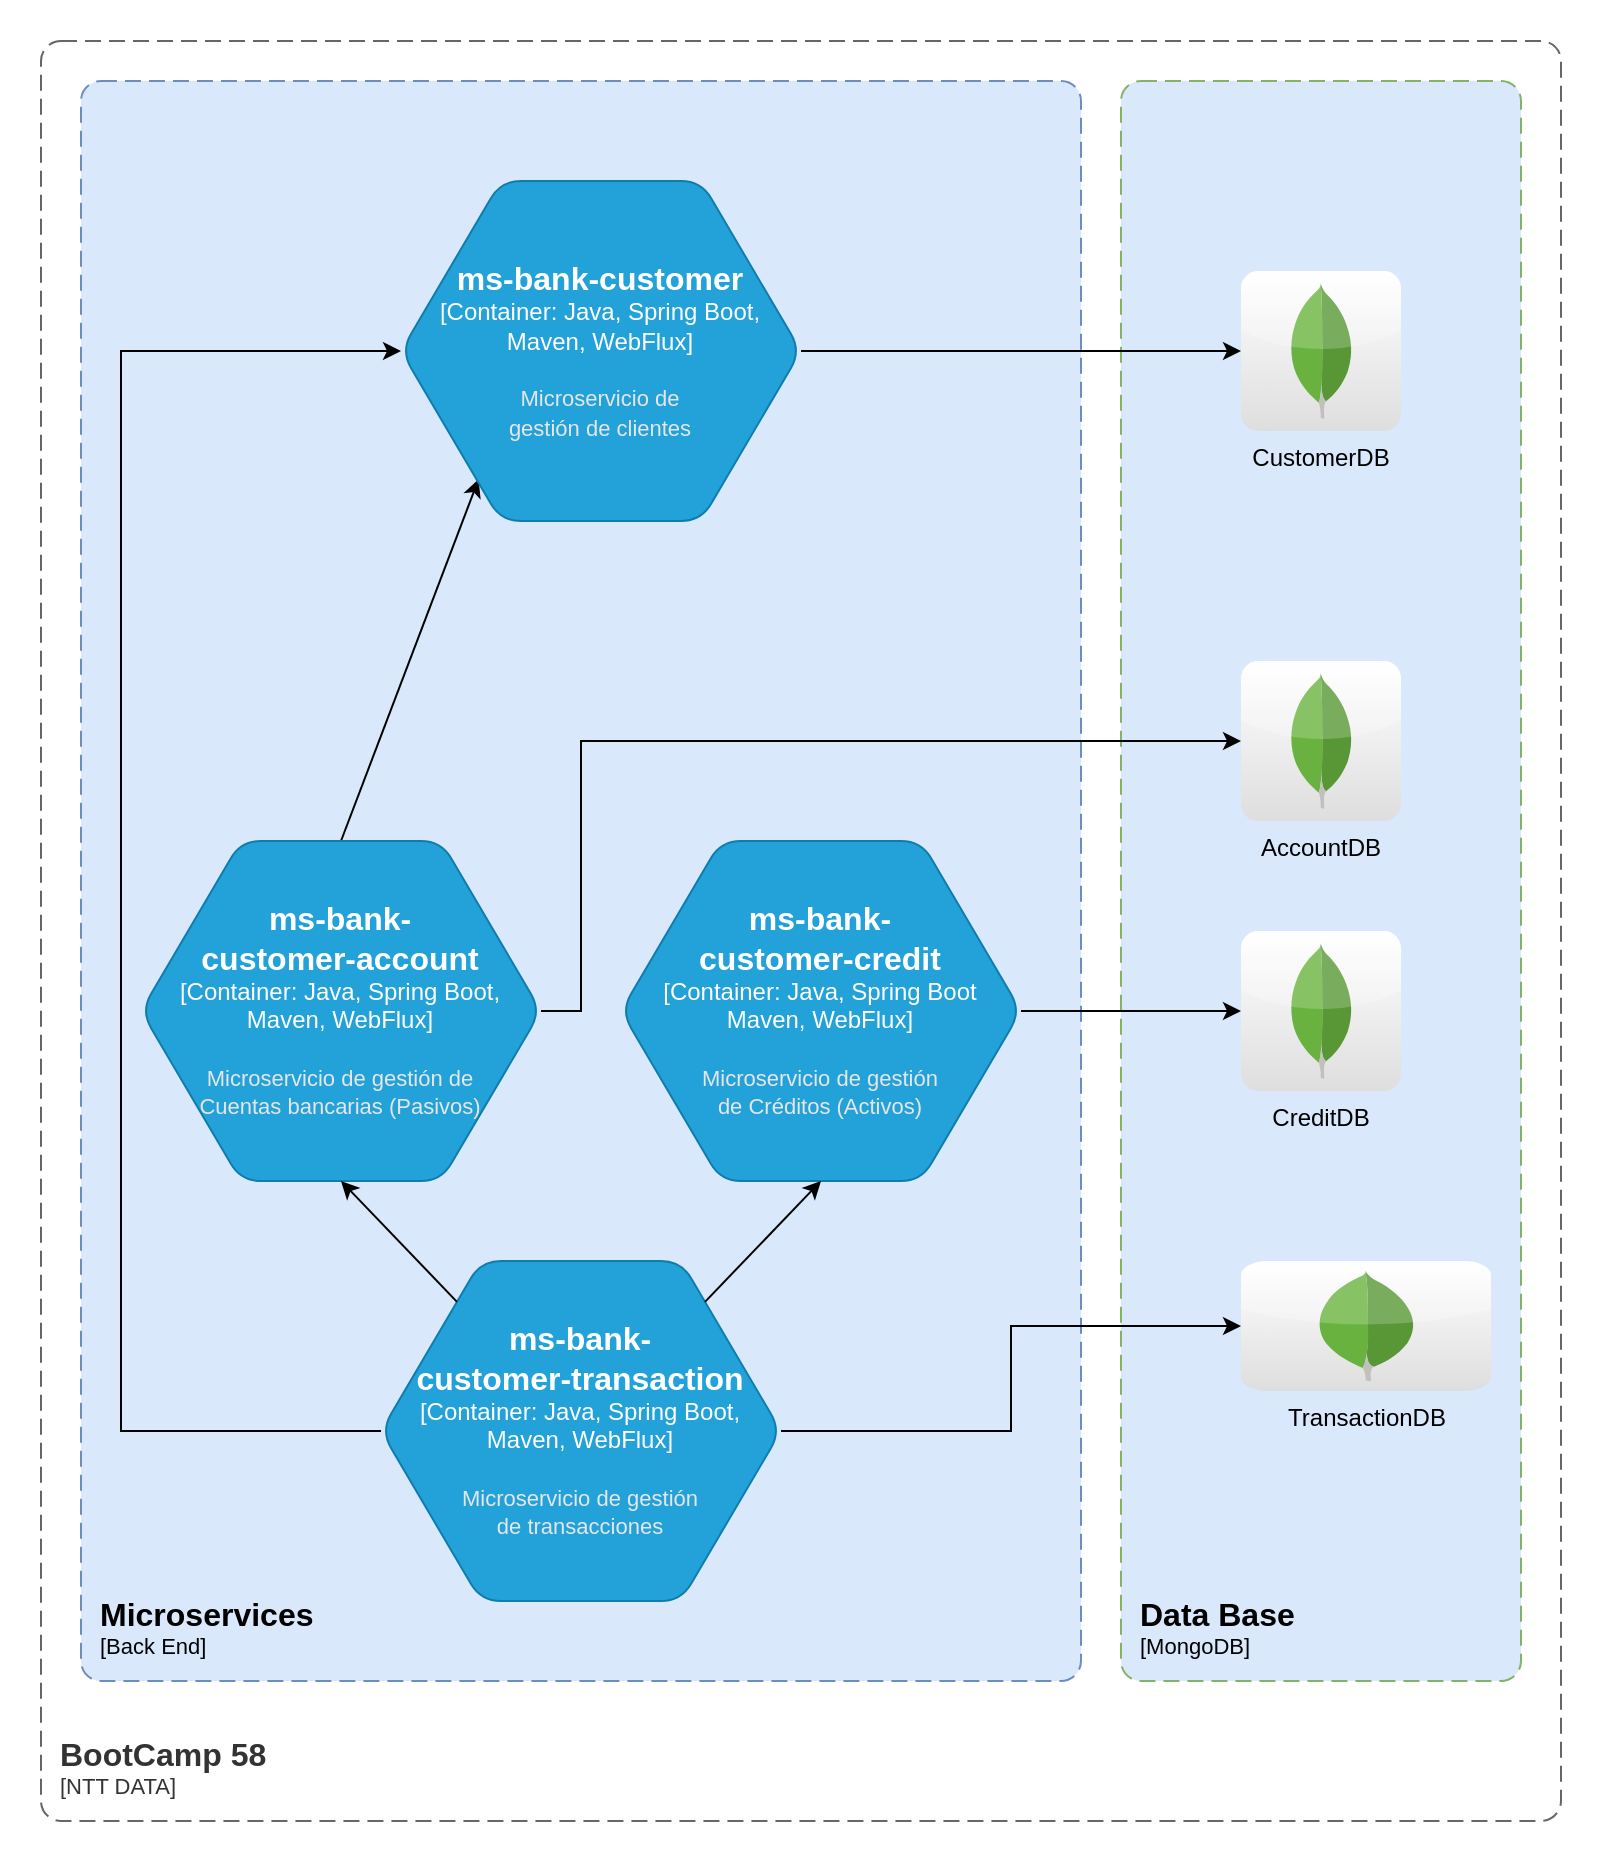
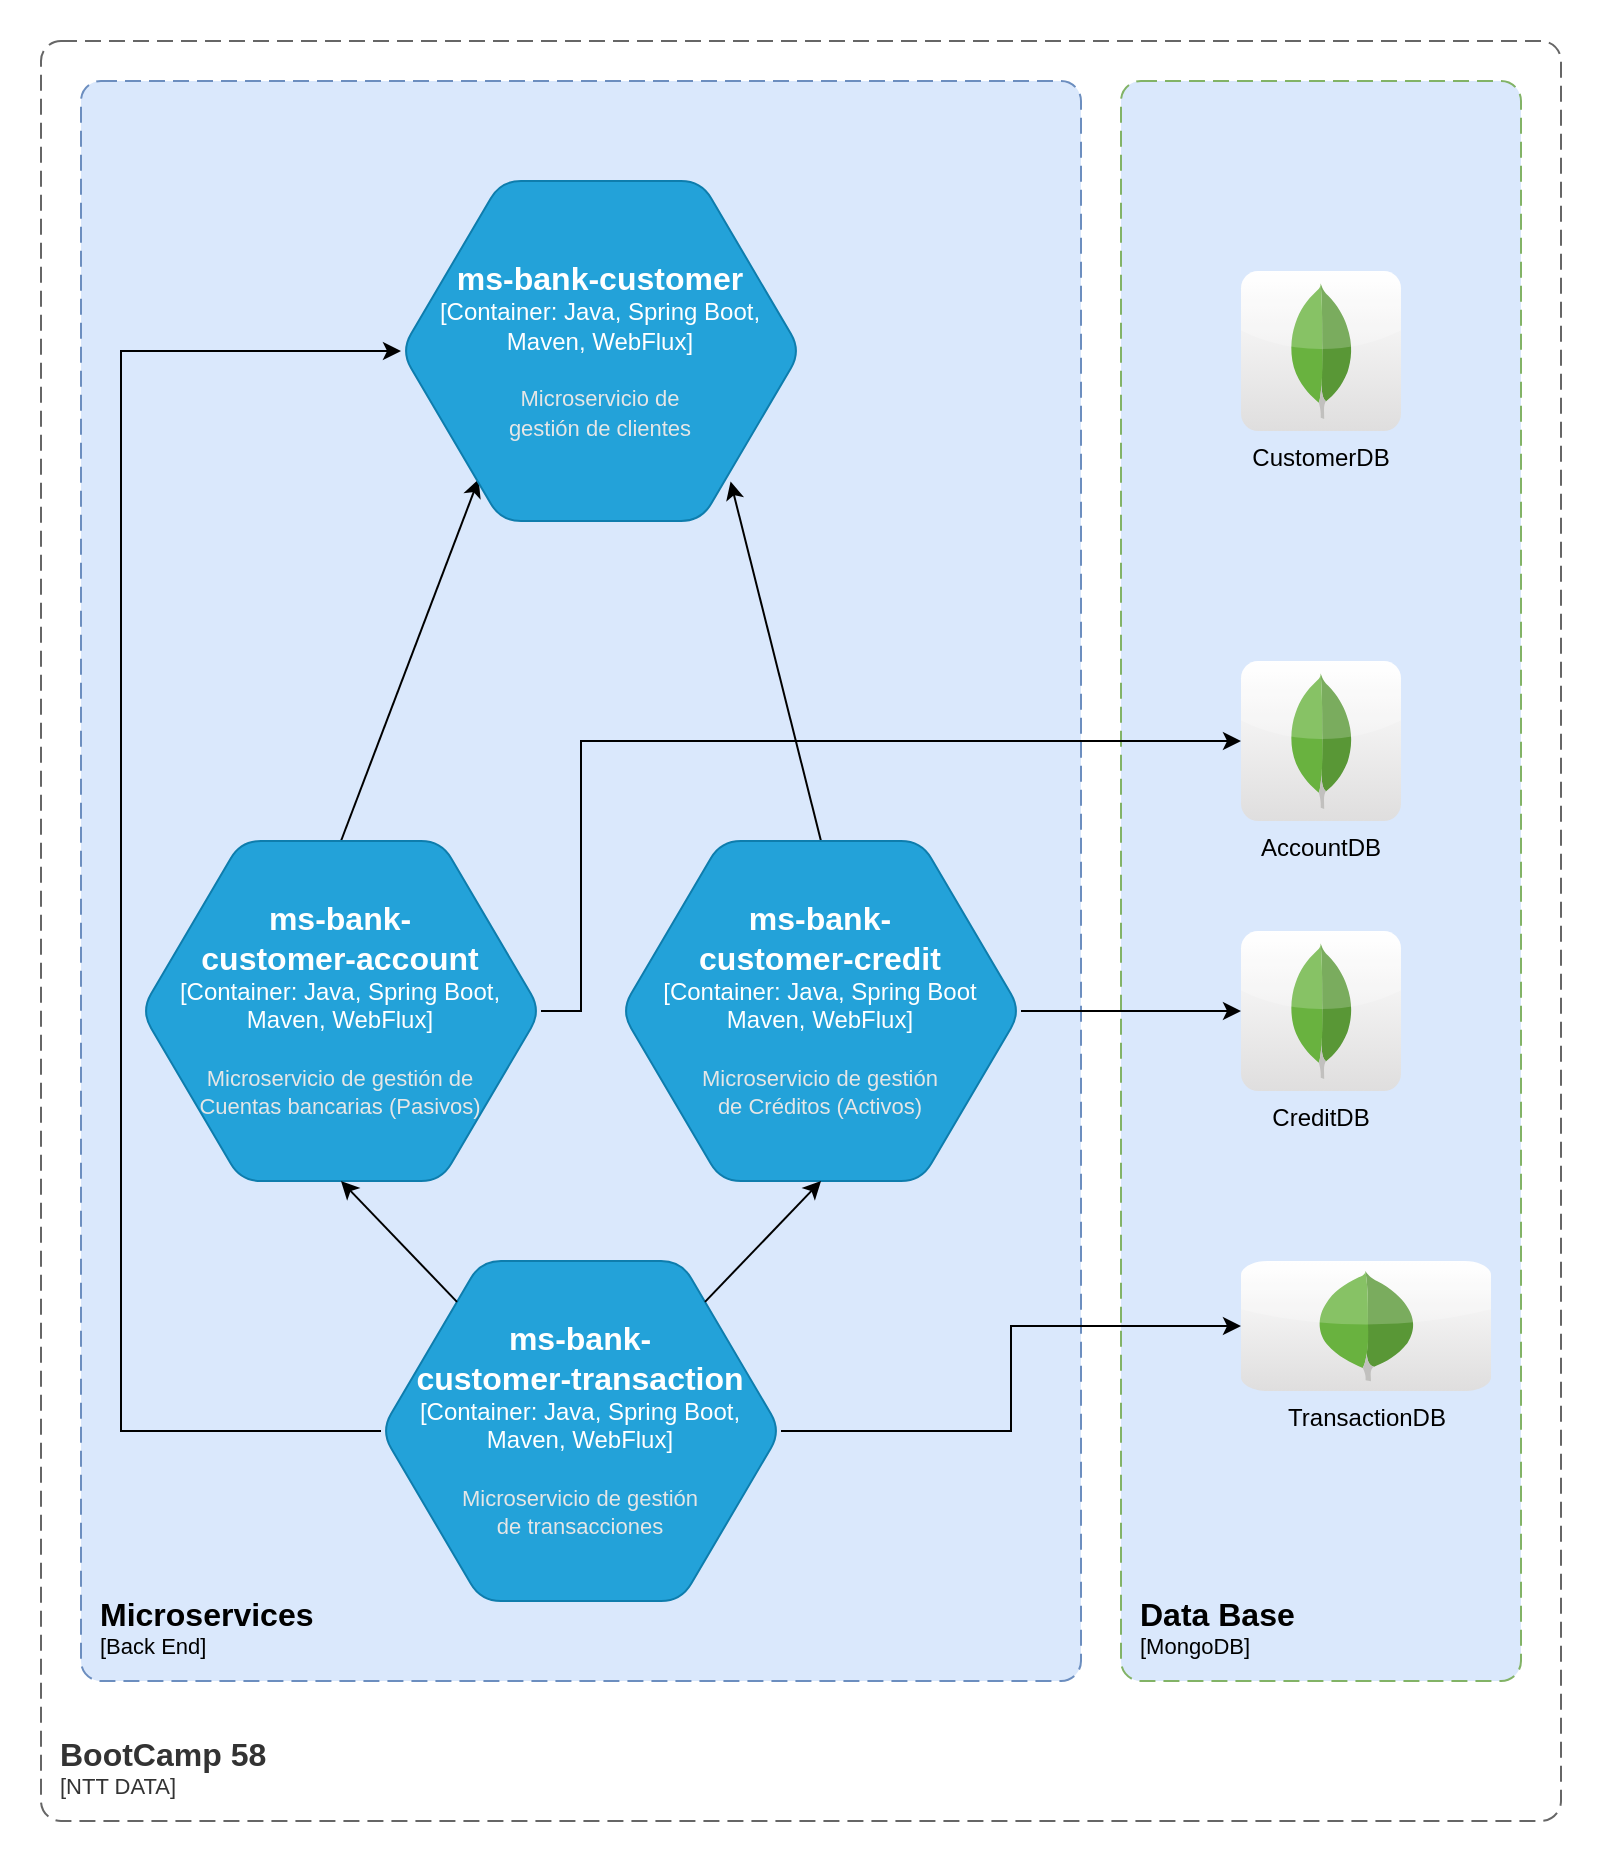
(1014, 351) -> none
none -> (777, 668)
